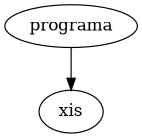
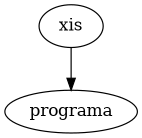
(71, 63) -> (71, 63)
